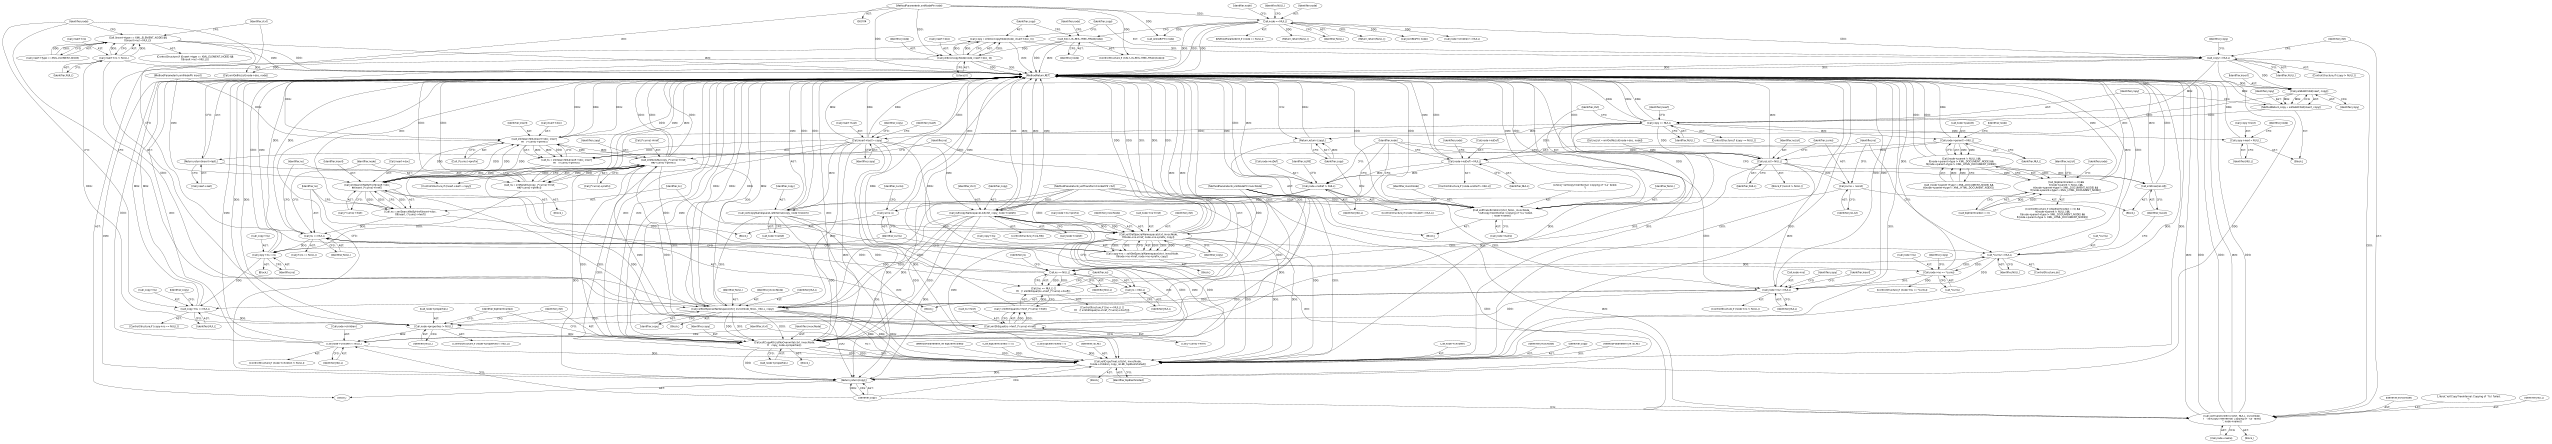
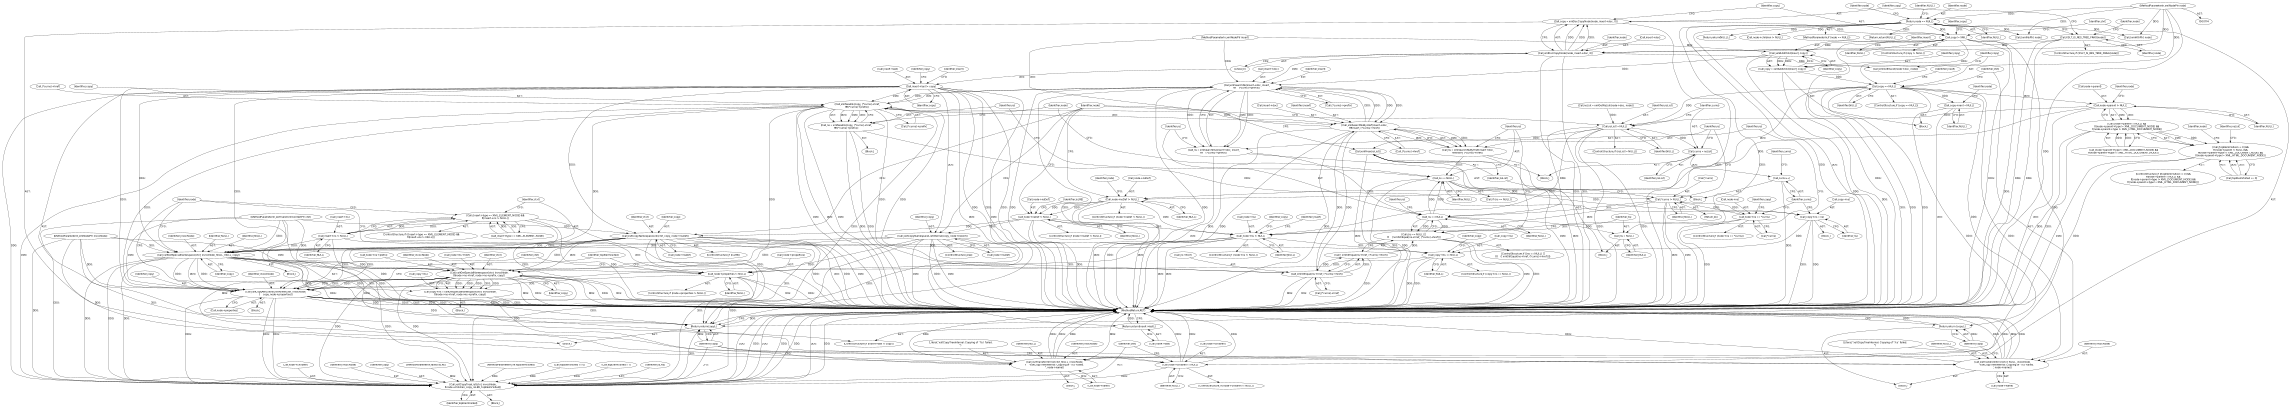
(1085, 11) -> (2080, 14)
(1275, 22) -> (1920, 22)
(2218, 58) -> (1956, 37)
(1673, 77) -> (1881, 292)
(2291, 107) -> (1782, 69)
(218, 115) -> (1132, 319)
(2245, 123) -> none
(1264, 129) -> (1084, 72)
(1787, 186) -> (1615, 151)
none -> (959, 255)
(2047, 273) -> (1711, 217)
(1928, 280) -> (1742, 227)
(1622, 344) -> (426, 365)
